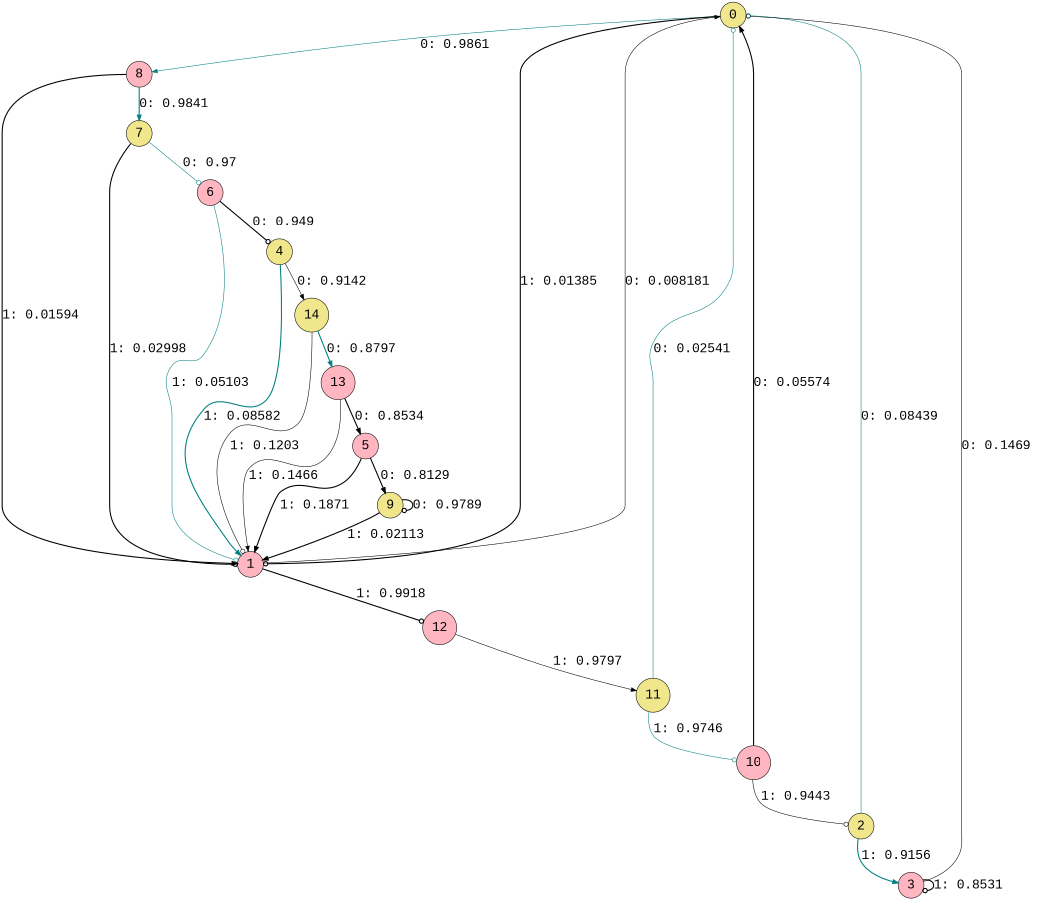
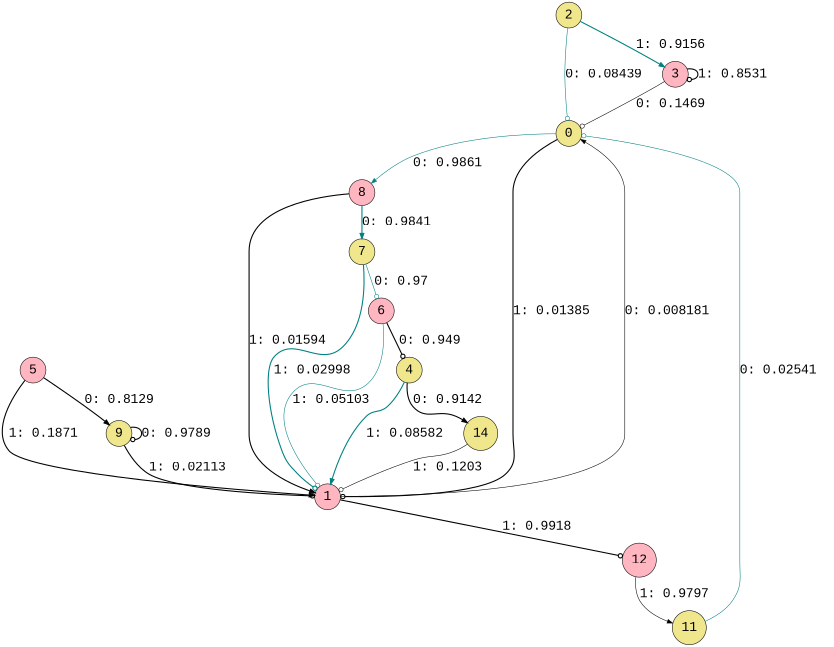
(293, 279) -> (425, 414)
(338, 383) -> none
(110, 397) -> (280, 352)
(325, 538) -> (210, 489)
(754, 763) -> none
